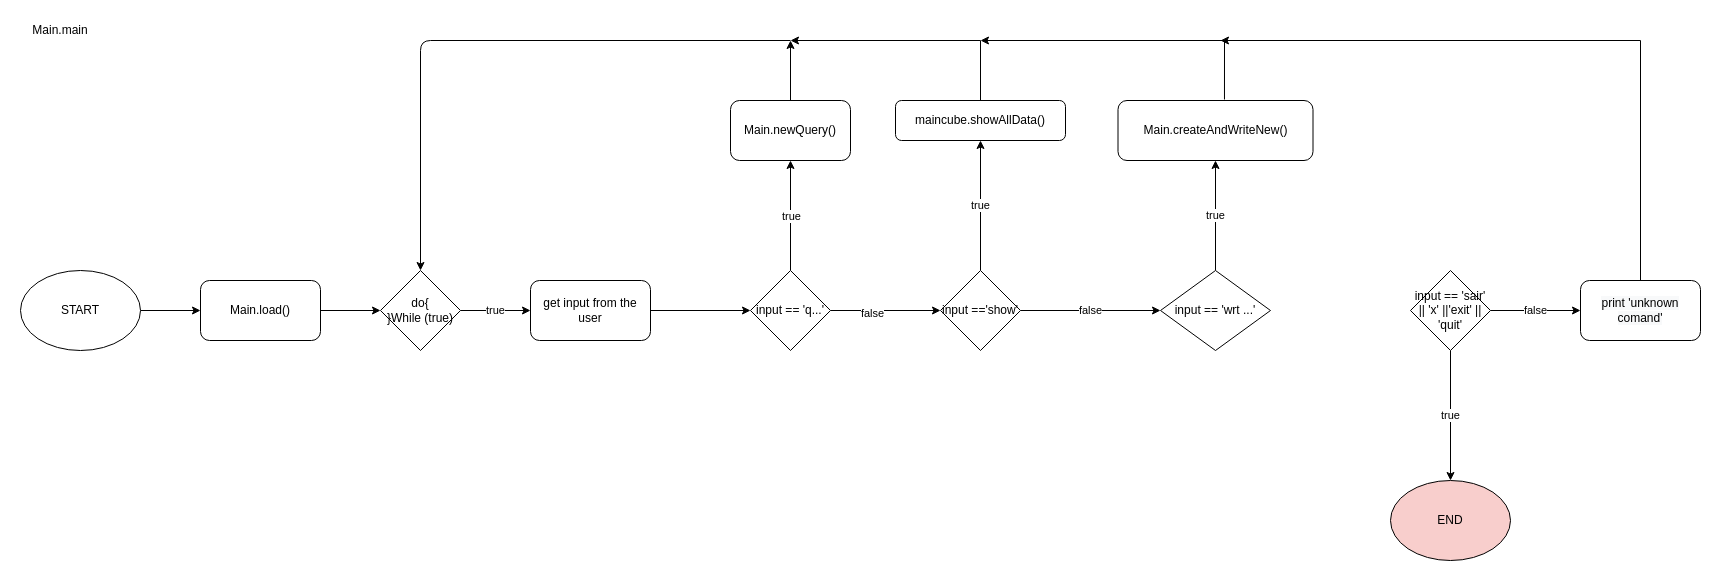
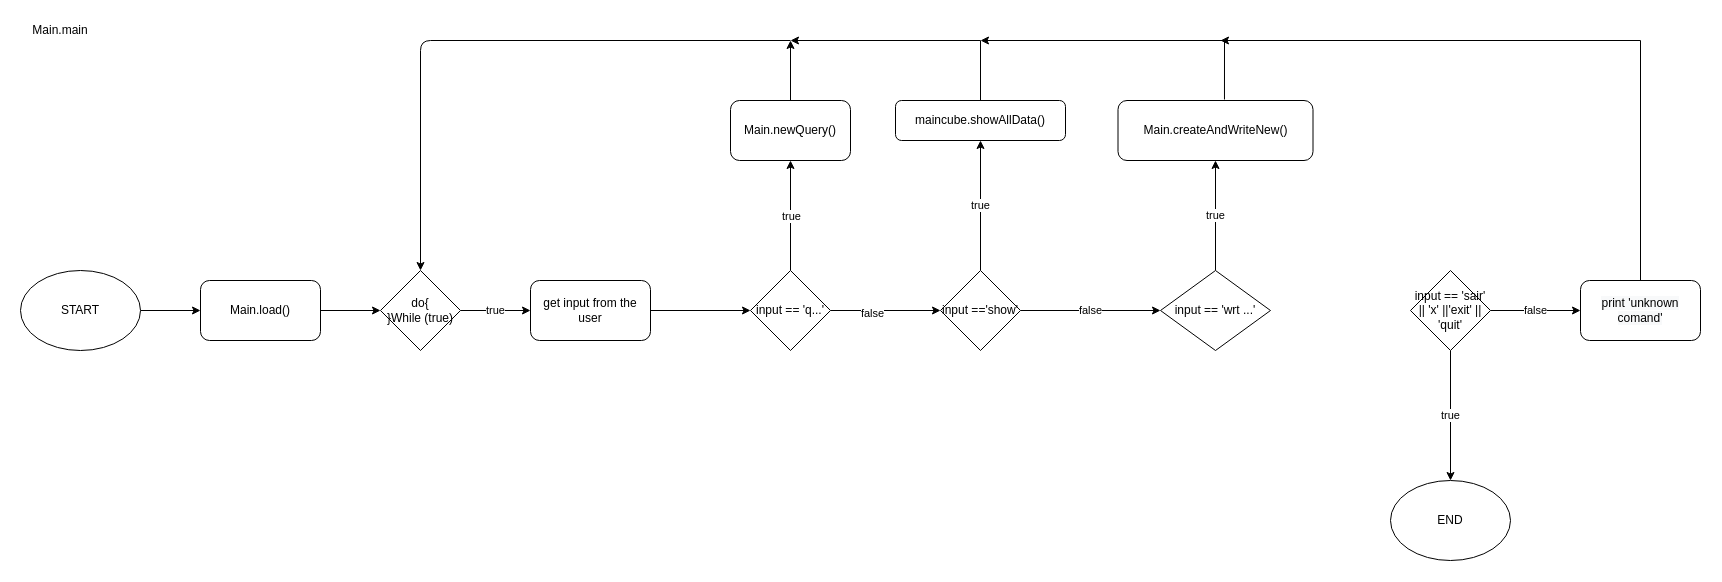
(1451, 521) -> (1451, 521)
